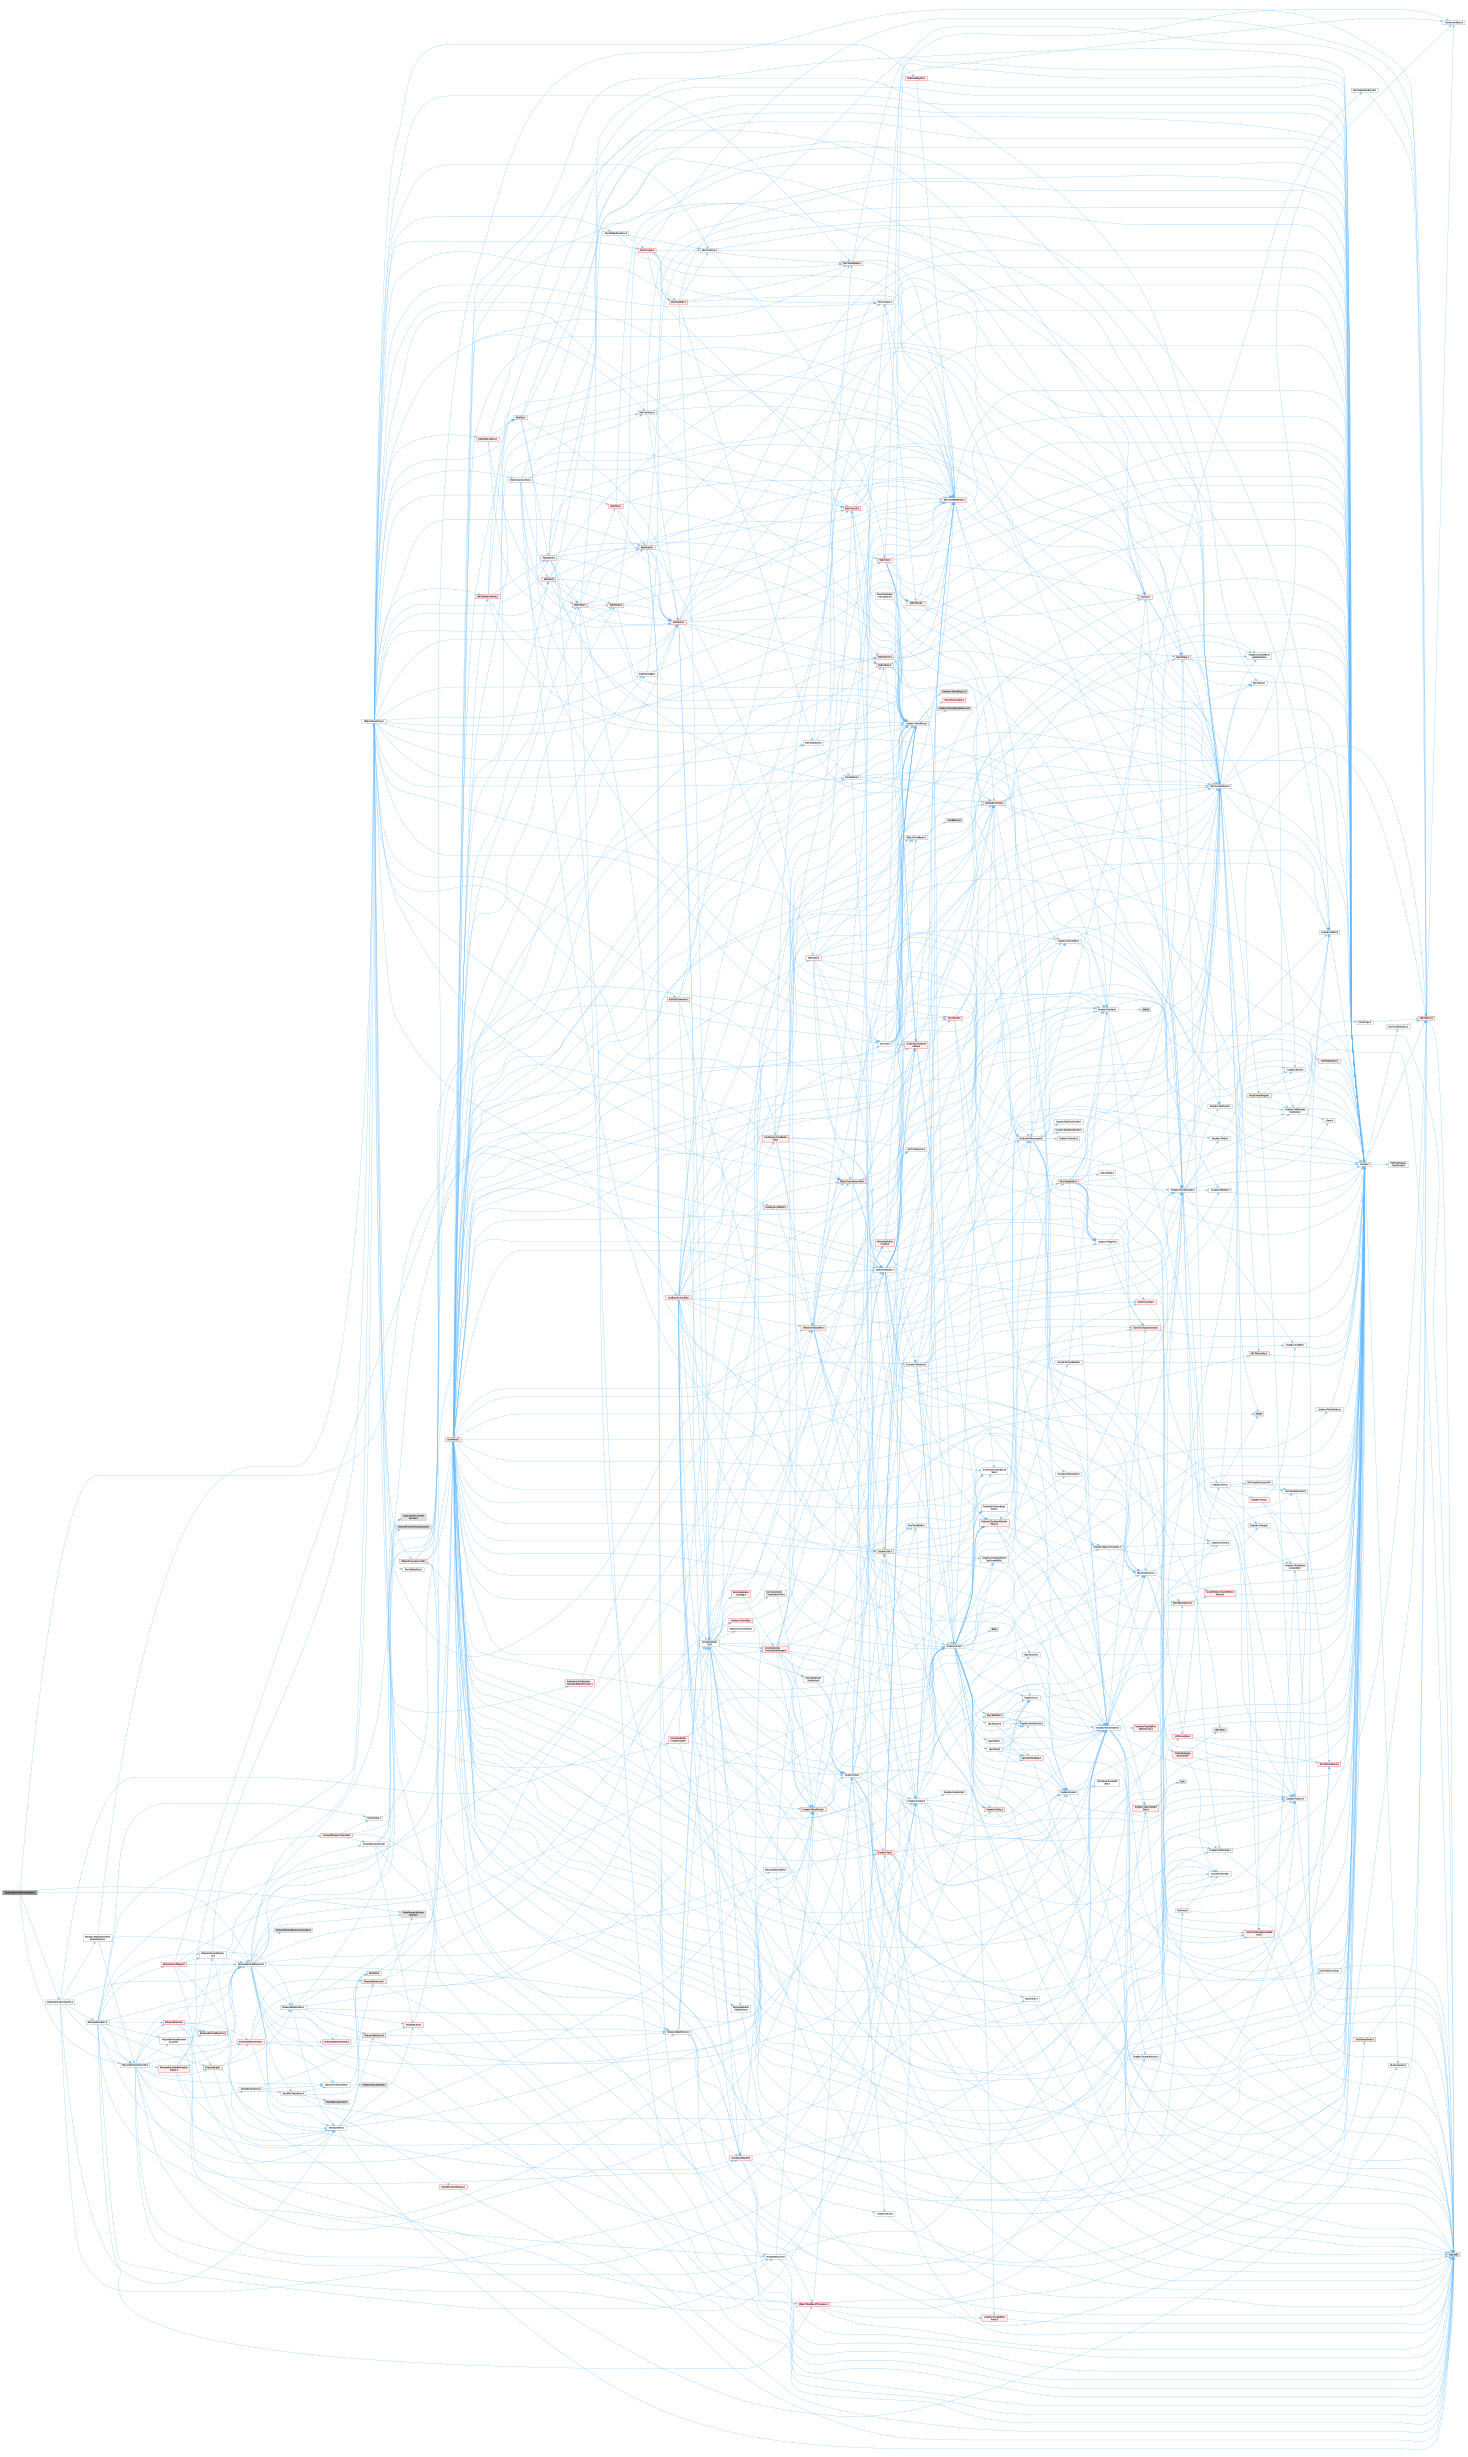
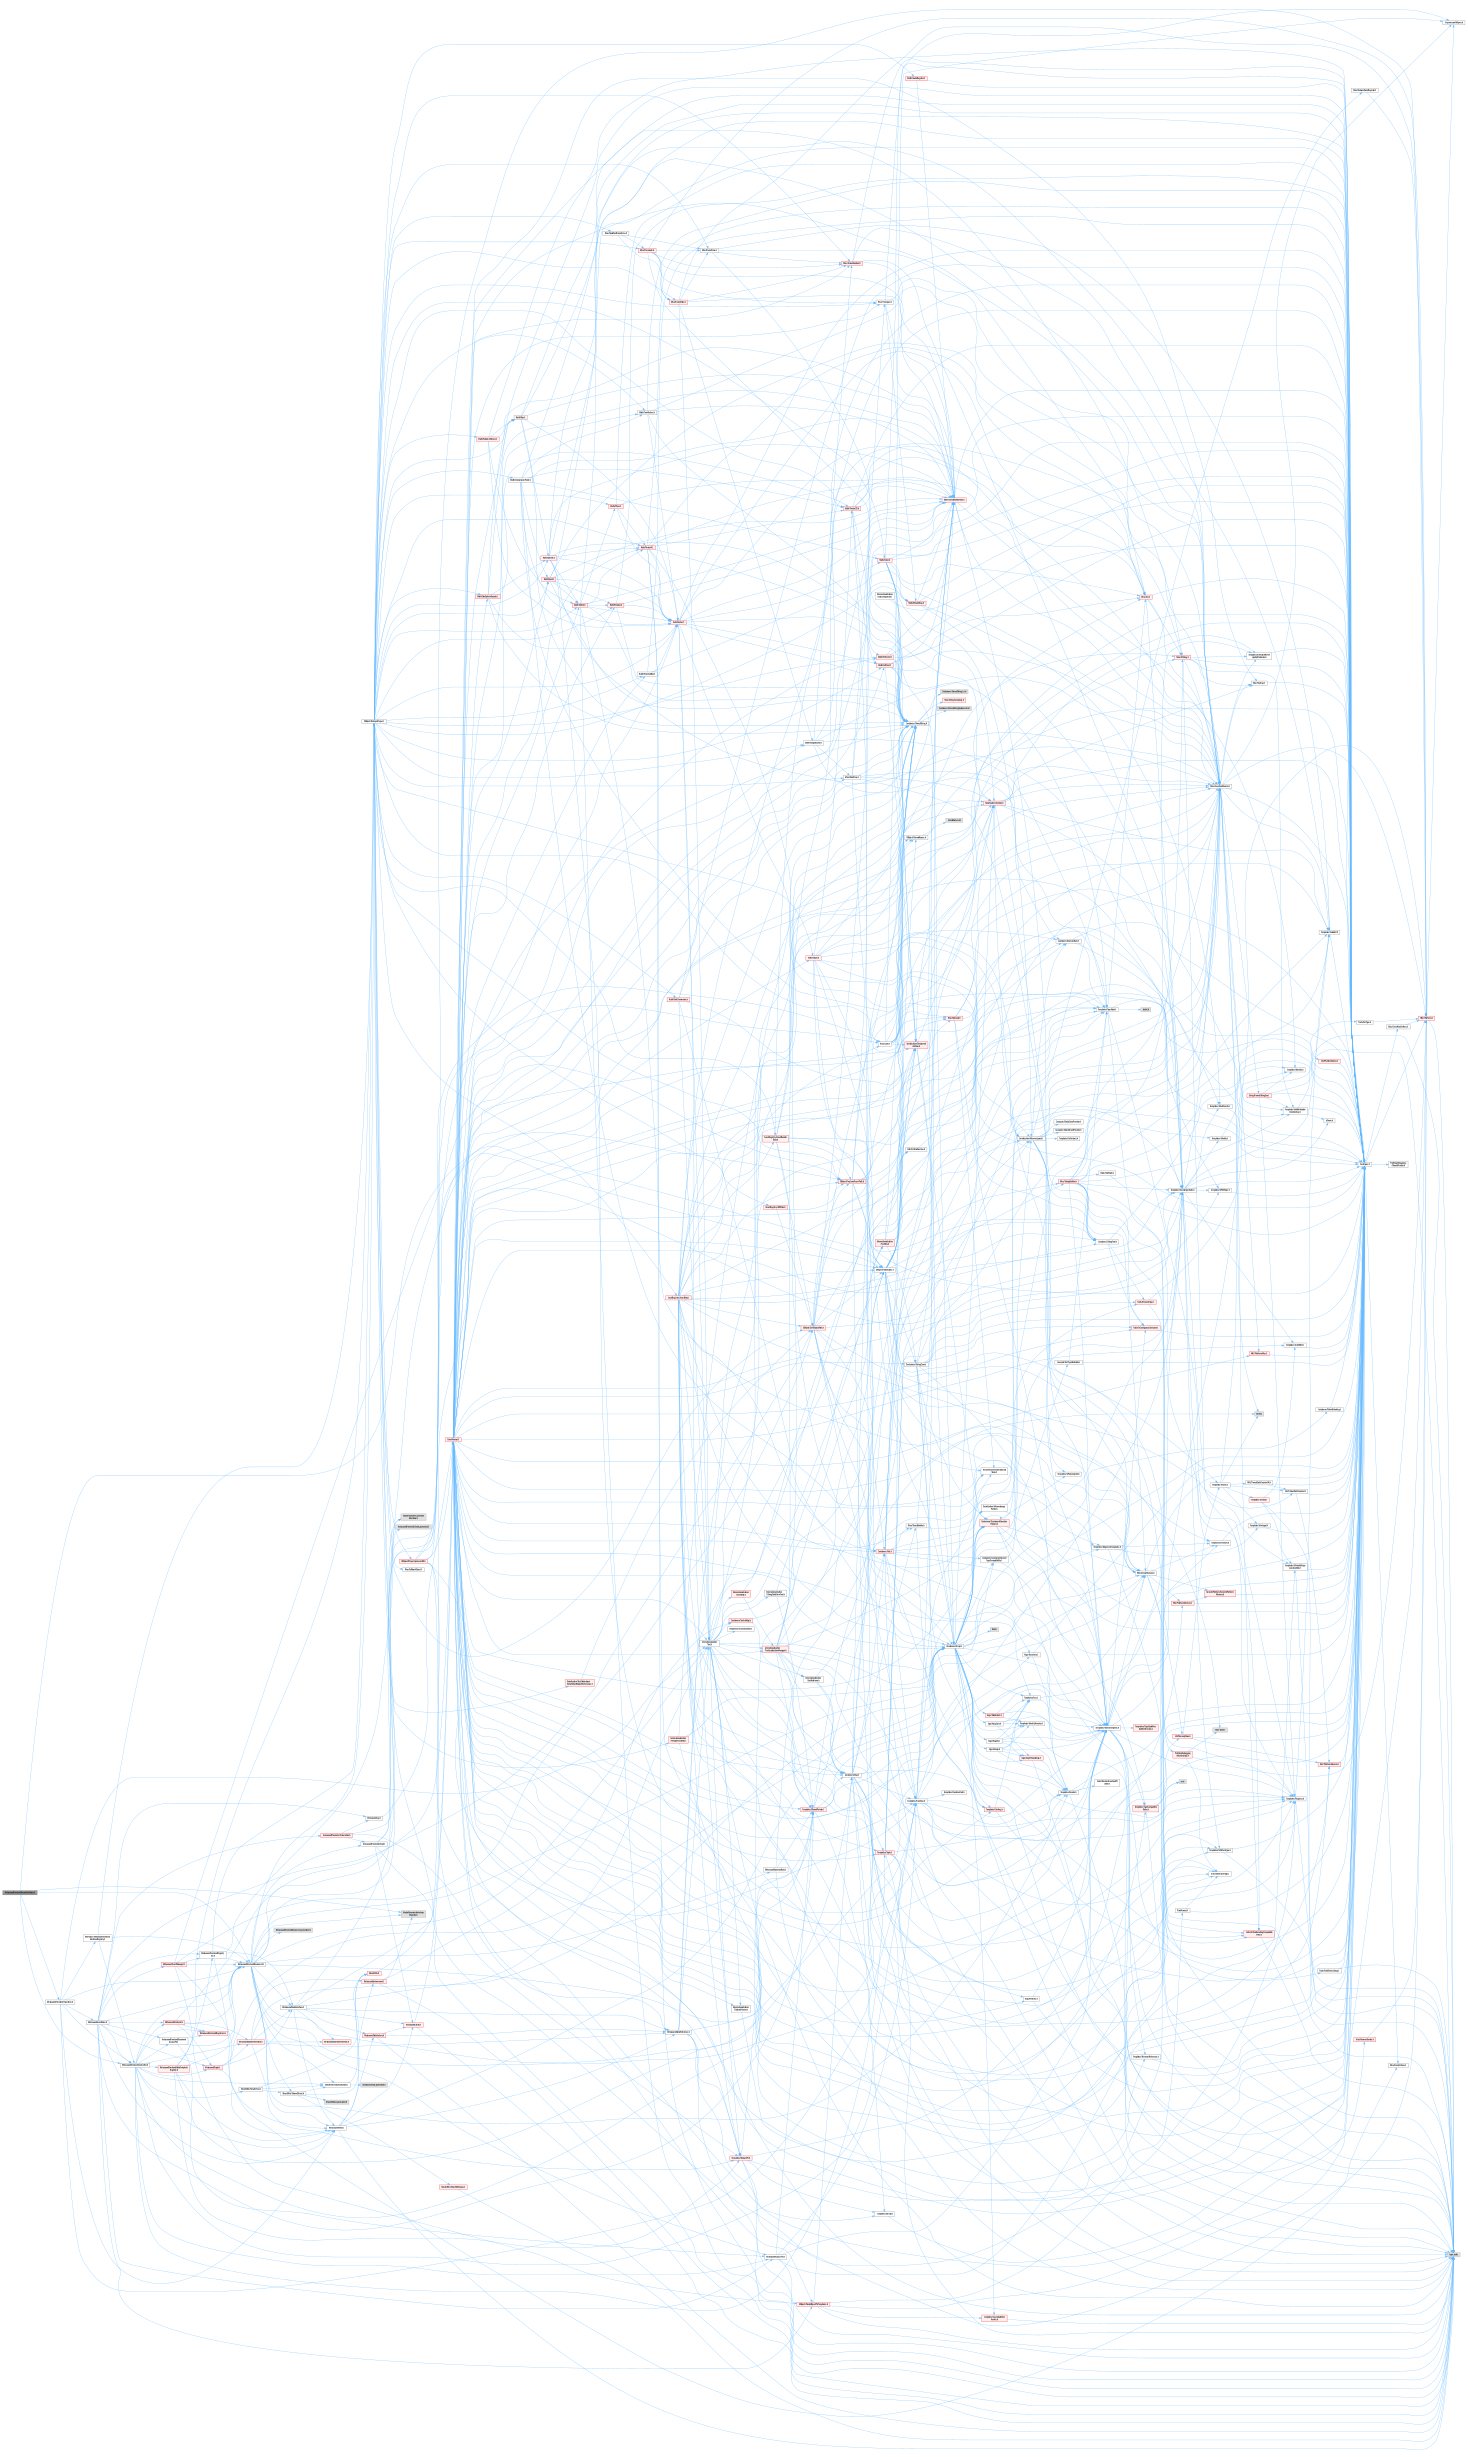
(767, 562) -> none
(916, 603) -> (916, 603)
none -> (498, 1929)
(678, 2144) -> (598, 1893)
(393, 2183) -> (411, 2239)
